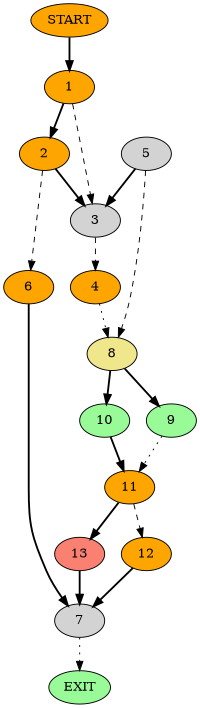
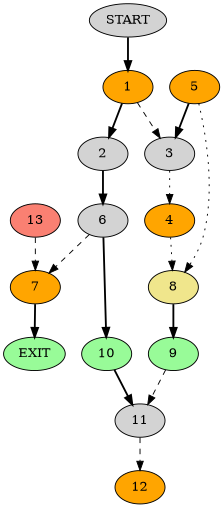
(69, 20) -> (128, 20)
(44, 154) -> (103, 154)
(146, 154) -> (195, 87)
(67, 183) -> none
(37, 216) -> (103, 183)
(95, 249) -> (170, 183)
(138, 250) -> (209, 185)
(29, 287) -> (103, 220)
(109, 383) -> (105, 282)
(153, 450) -> (159, 383)
(29, 454) -> (73, 251)
(130, 487) -> (140, 421)
(108, 517) -> none
(80, 583) -> (35, 249)
(116, 584) -> none
(80, 621) -> (35, 287)
(80, 649) -> (35, 316)
